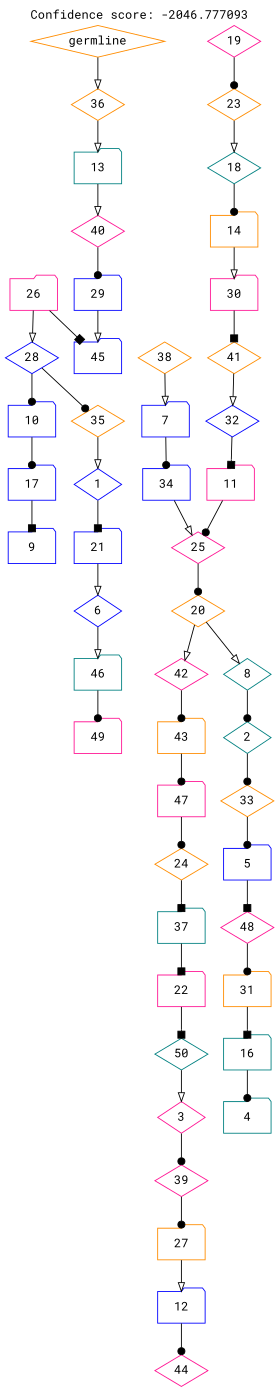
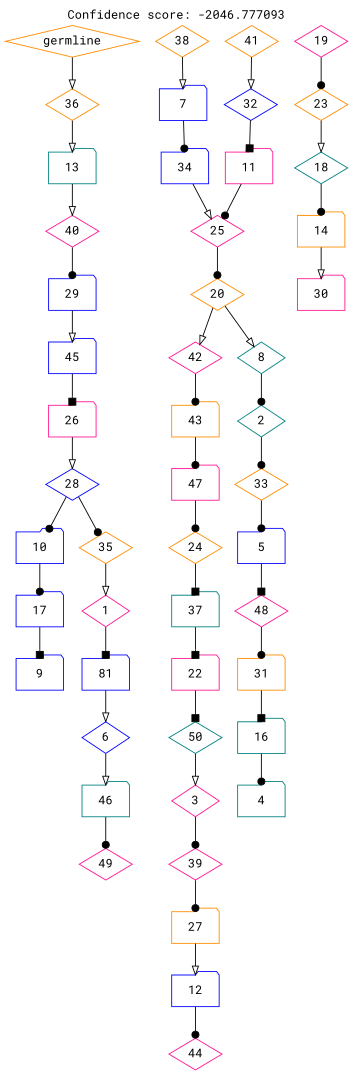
(234, 322) -> none
(63, 323) -> (72, 385)
(98, 484) -> (106, 611)
(98, 548) -> (106, 674)
(98, 738) -> (106, 864)
